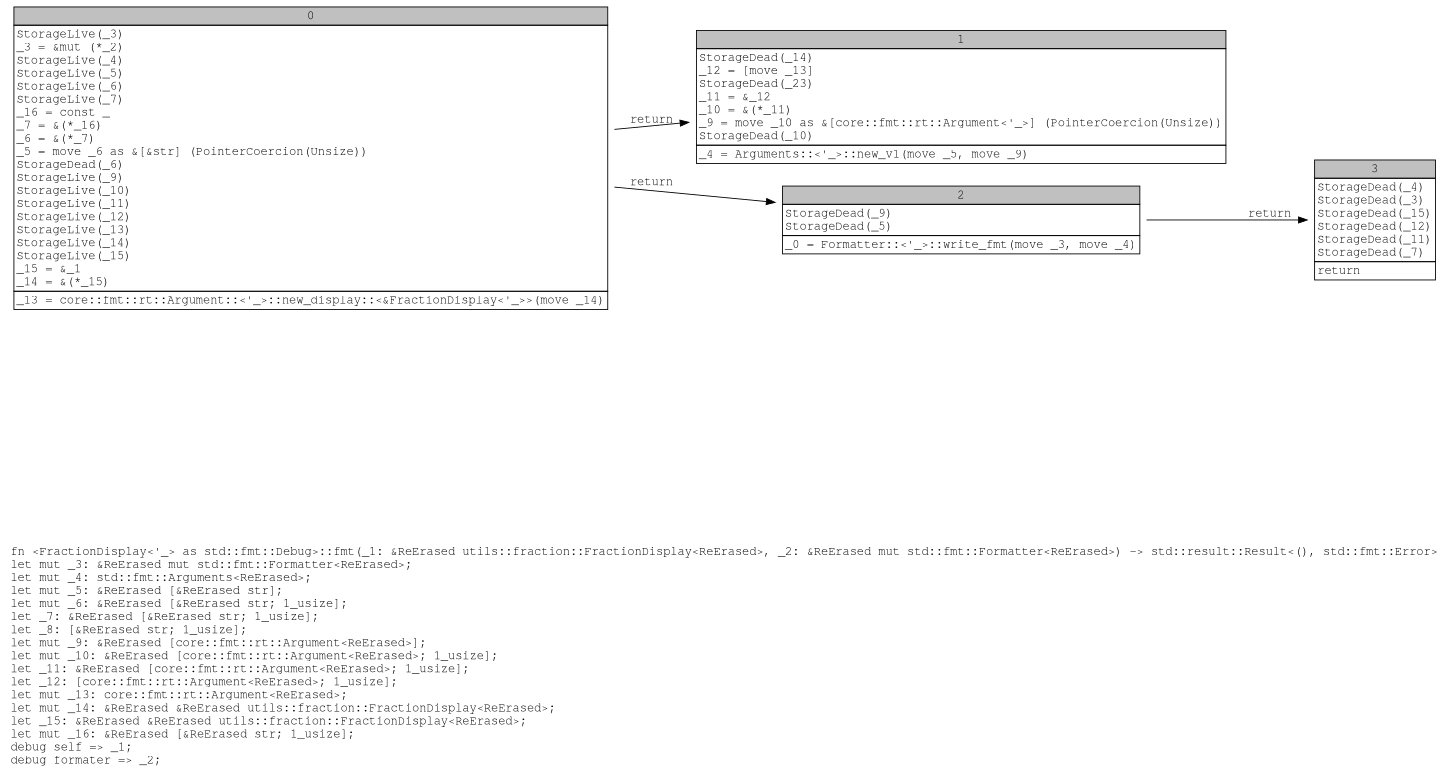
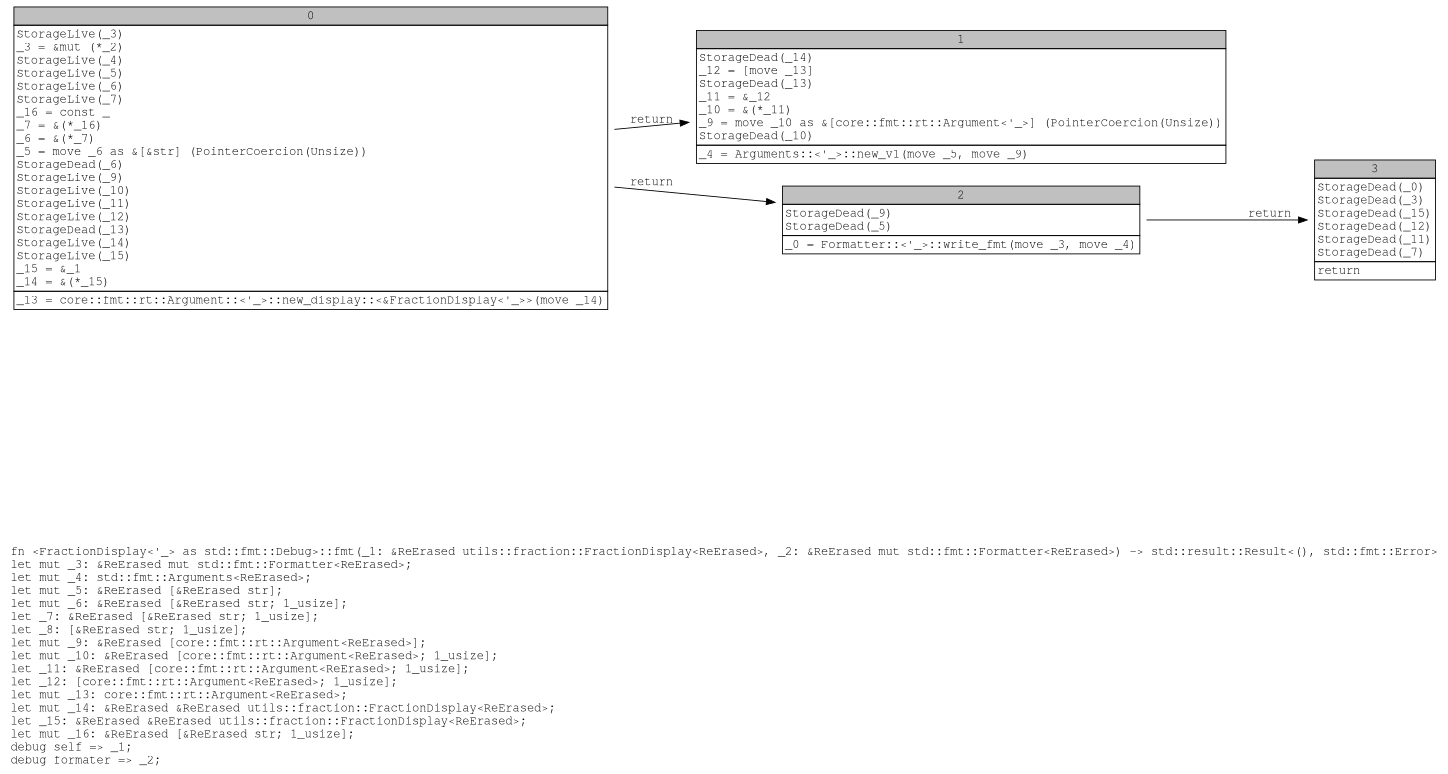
(757, 83) -> (757, 83)
(1371, 187) -> (1371, 187)
(74, 230) -> (74, 230)
